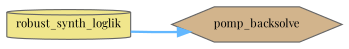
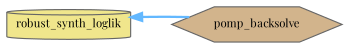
(154, 32) -> (166, 17)
